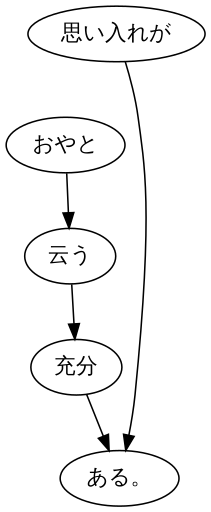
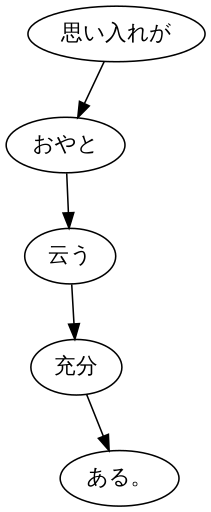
(145, 248) -> (94, 82)
